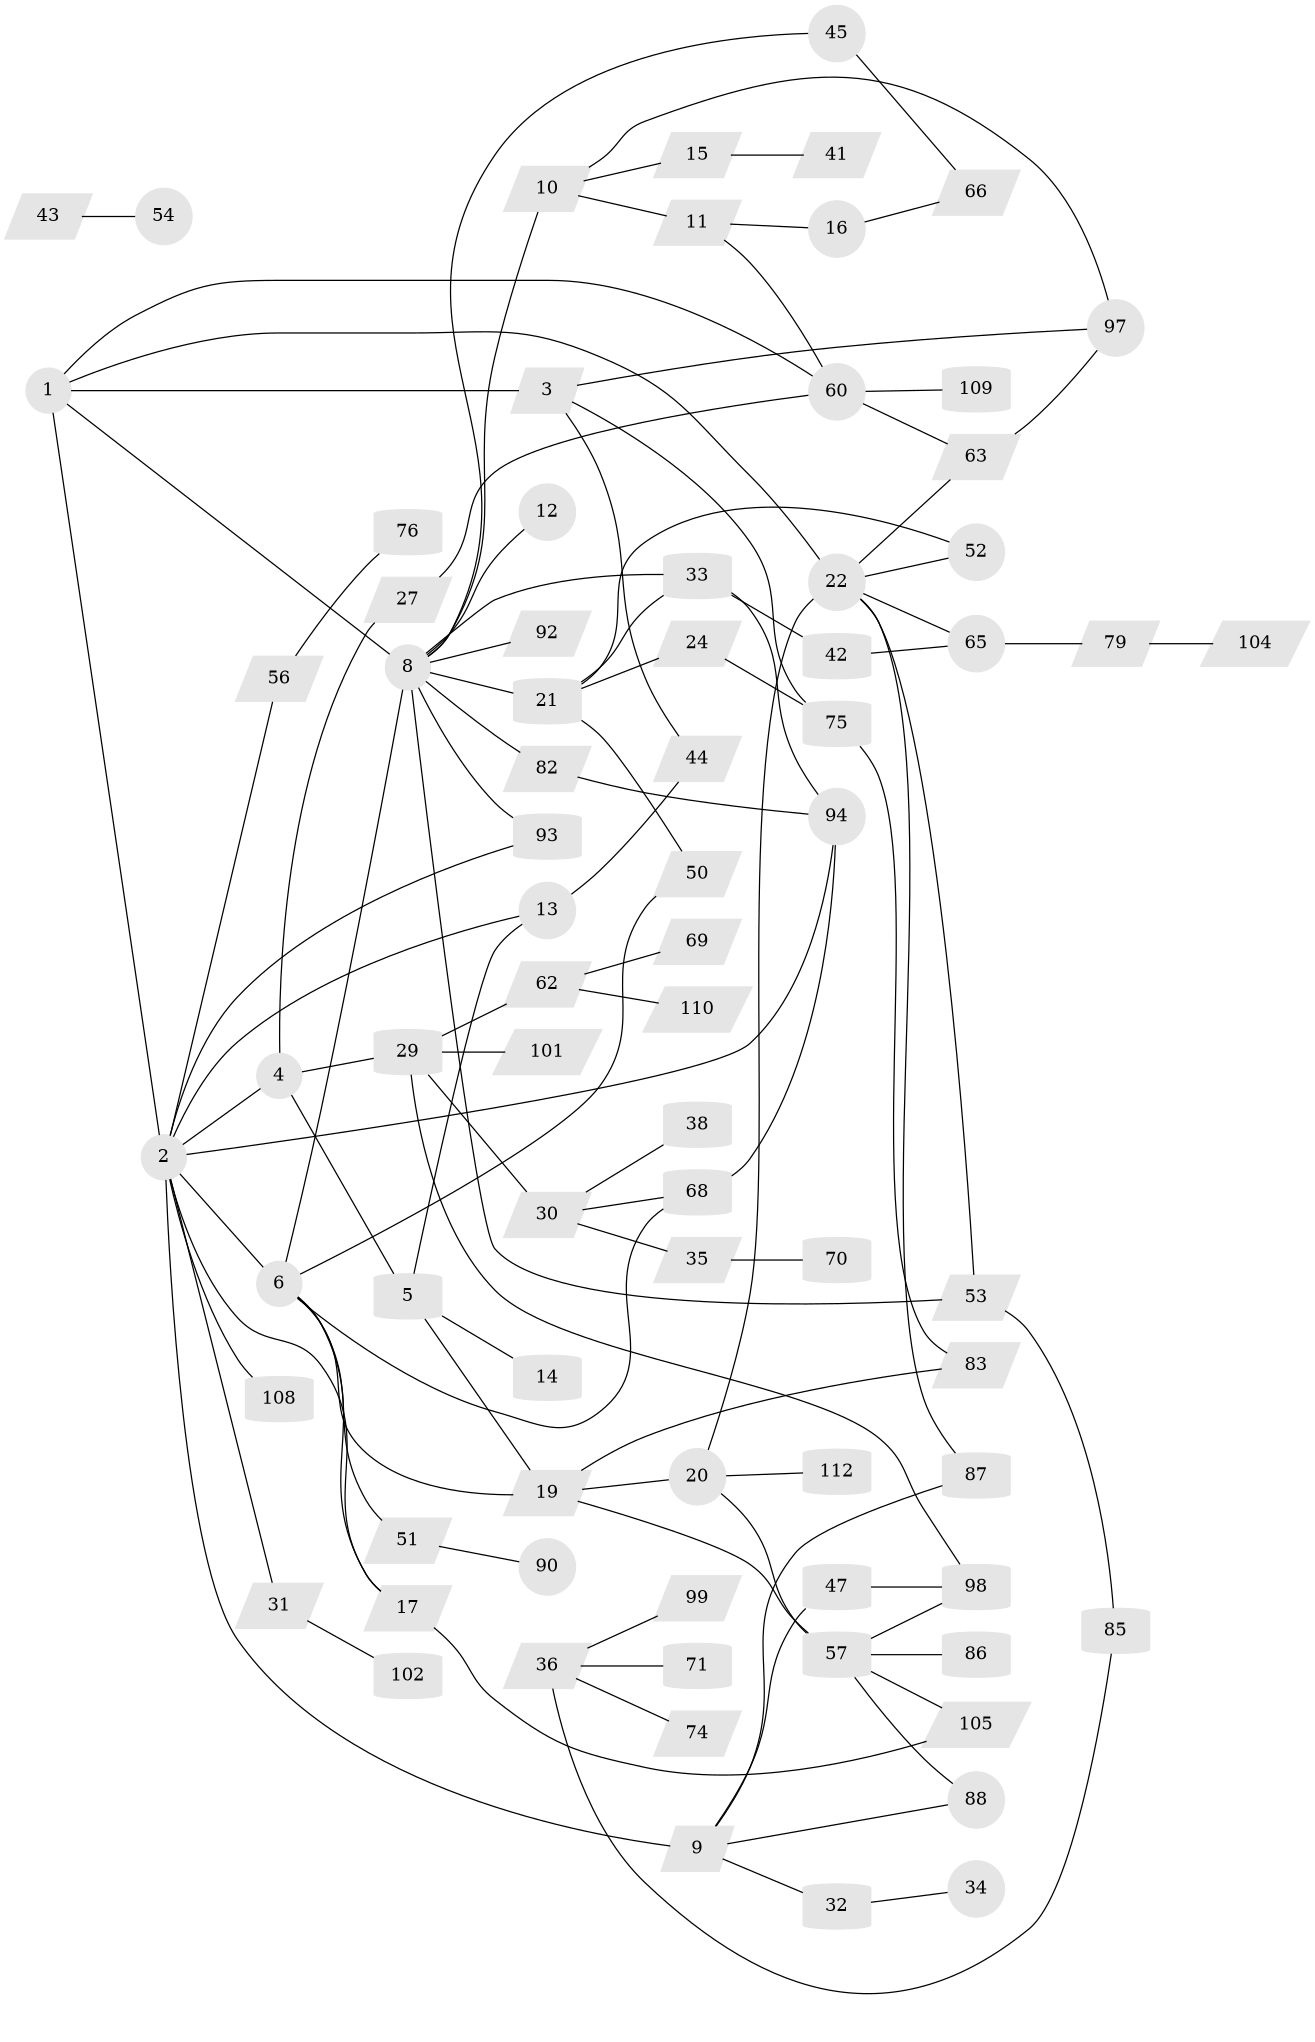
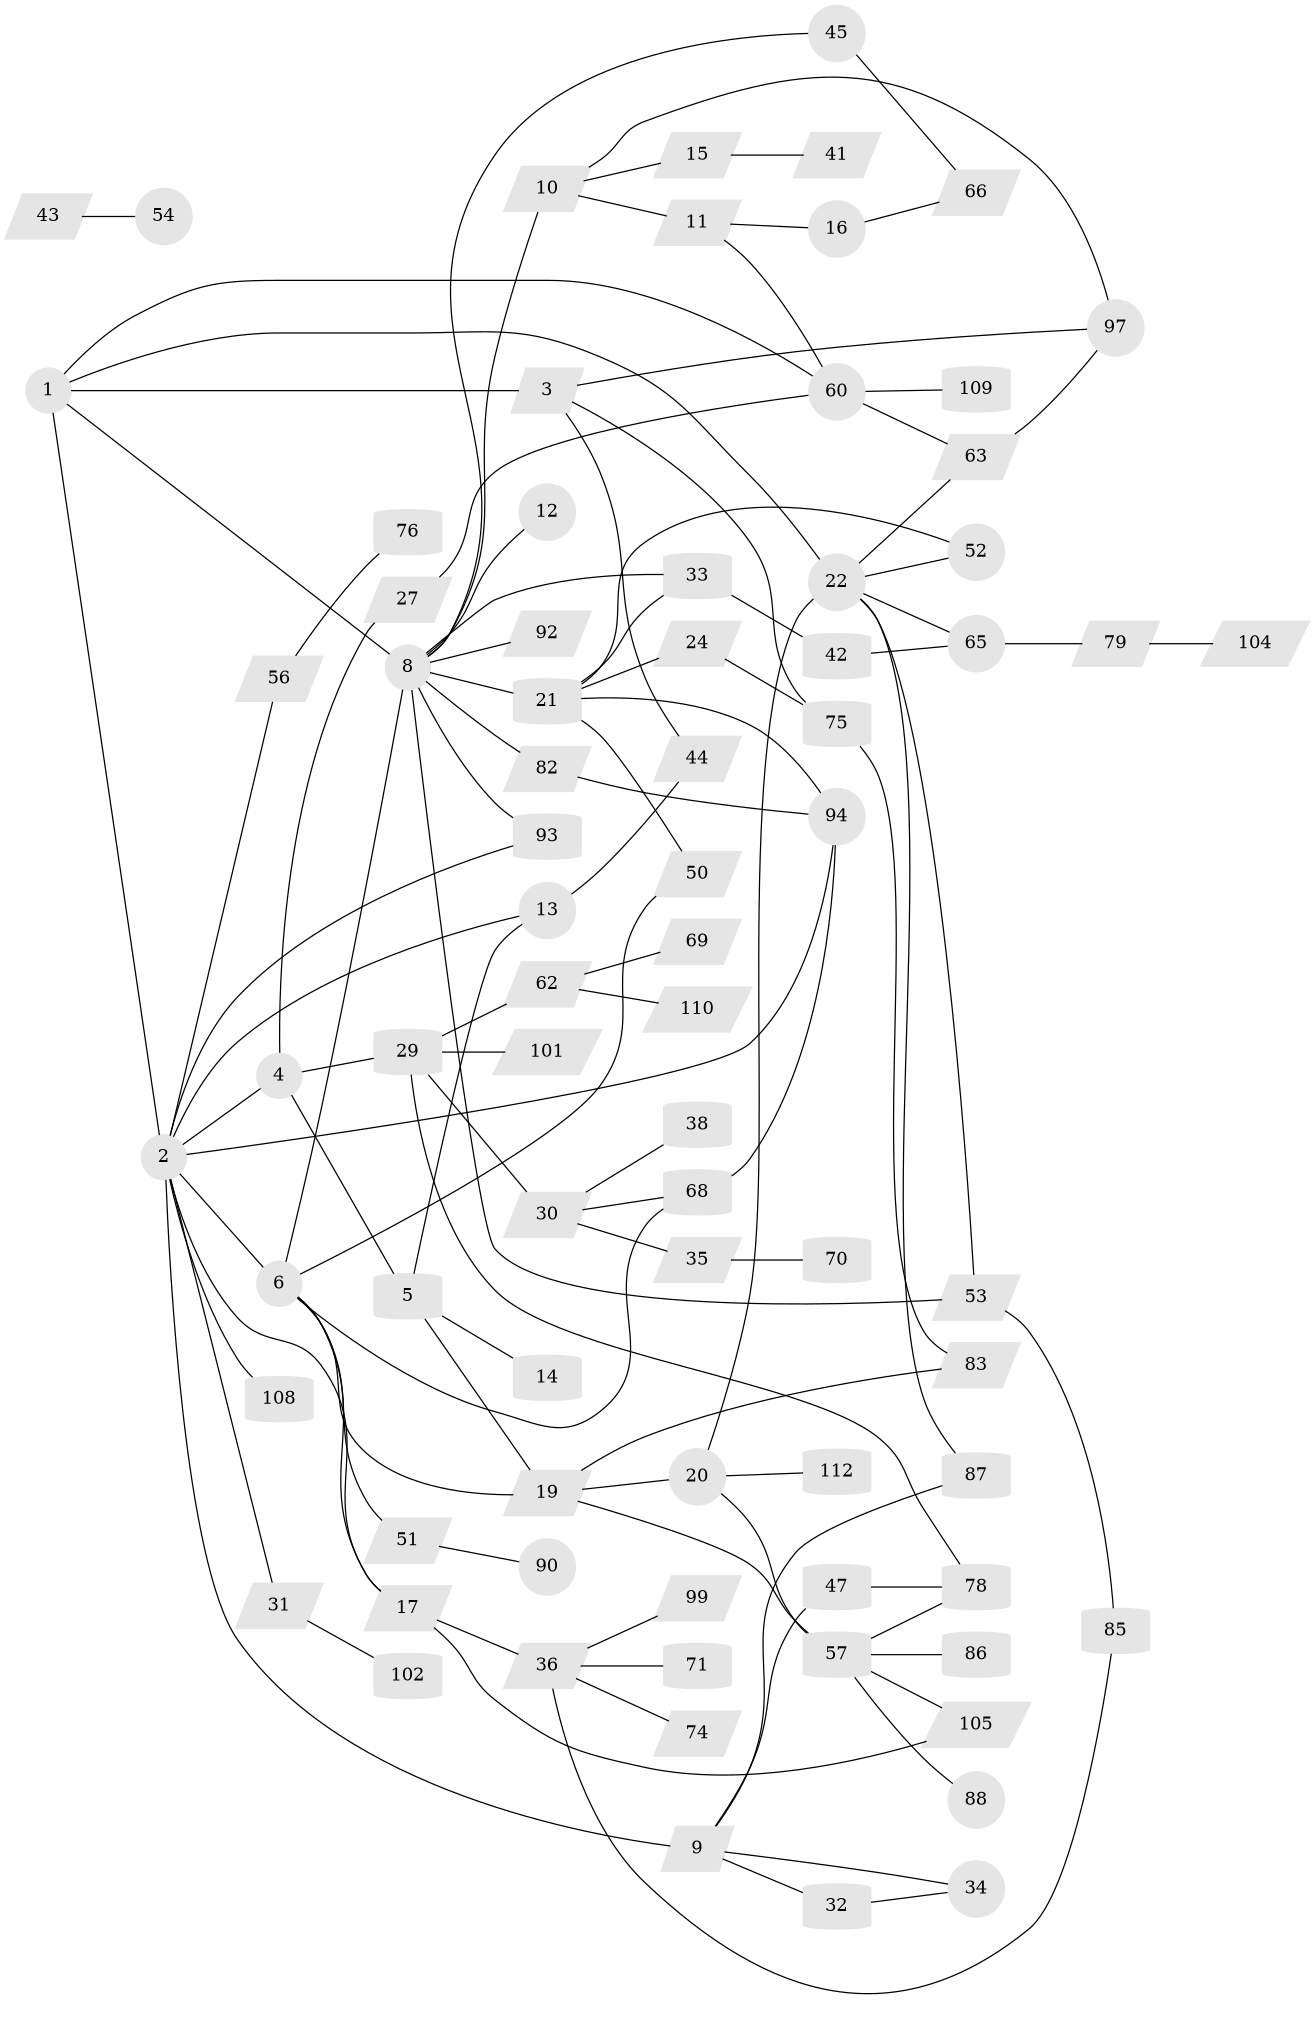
(781, 714) -> (716, 712)
(976, 1587) -> (976, 1587)
none -> (478, 1637)
(838, 1824) -> (837, 1867)
